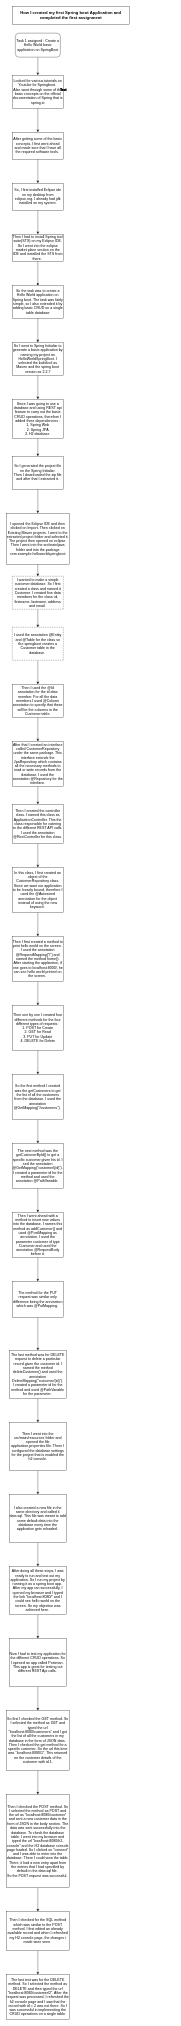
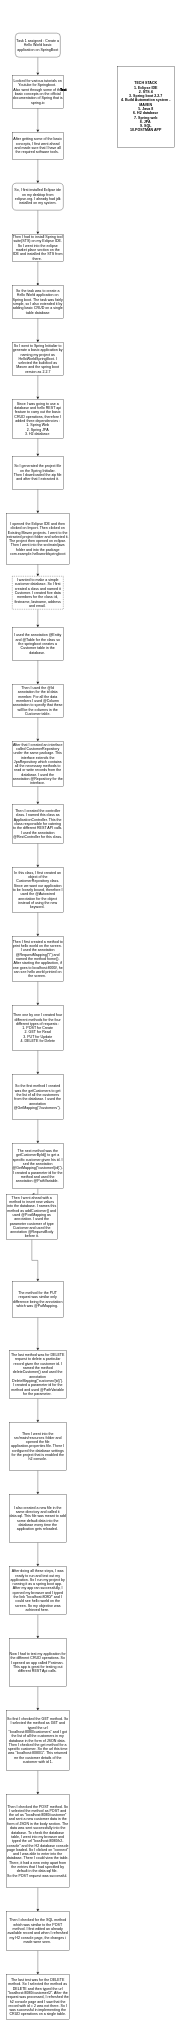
(71, 15) -> none
none -> (146, 107)
(38, 197) -> (38, 197)
(38, 419) -> (38, 419)
(38, 644) -> (38, 644)
(38, 1235) -> (32, 1217)
